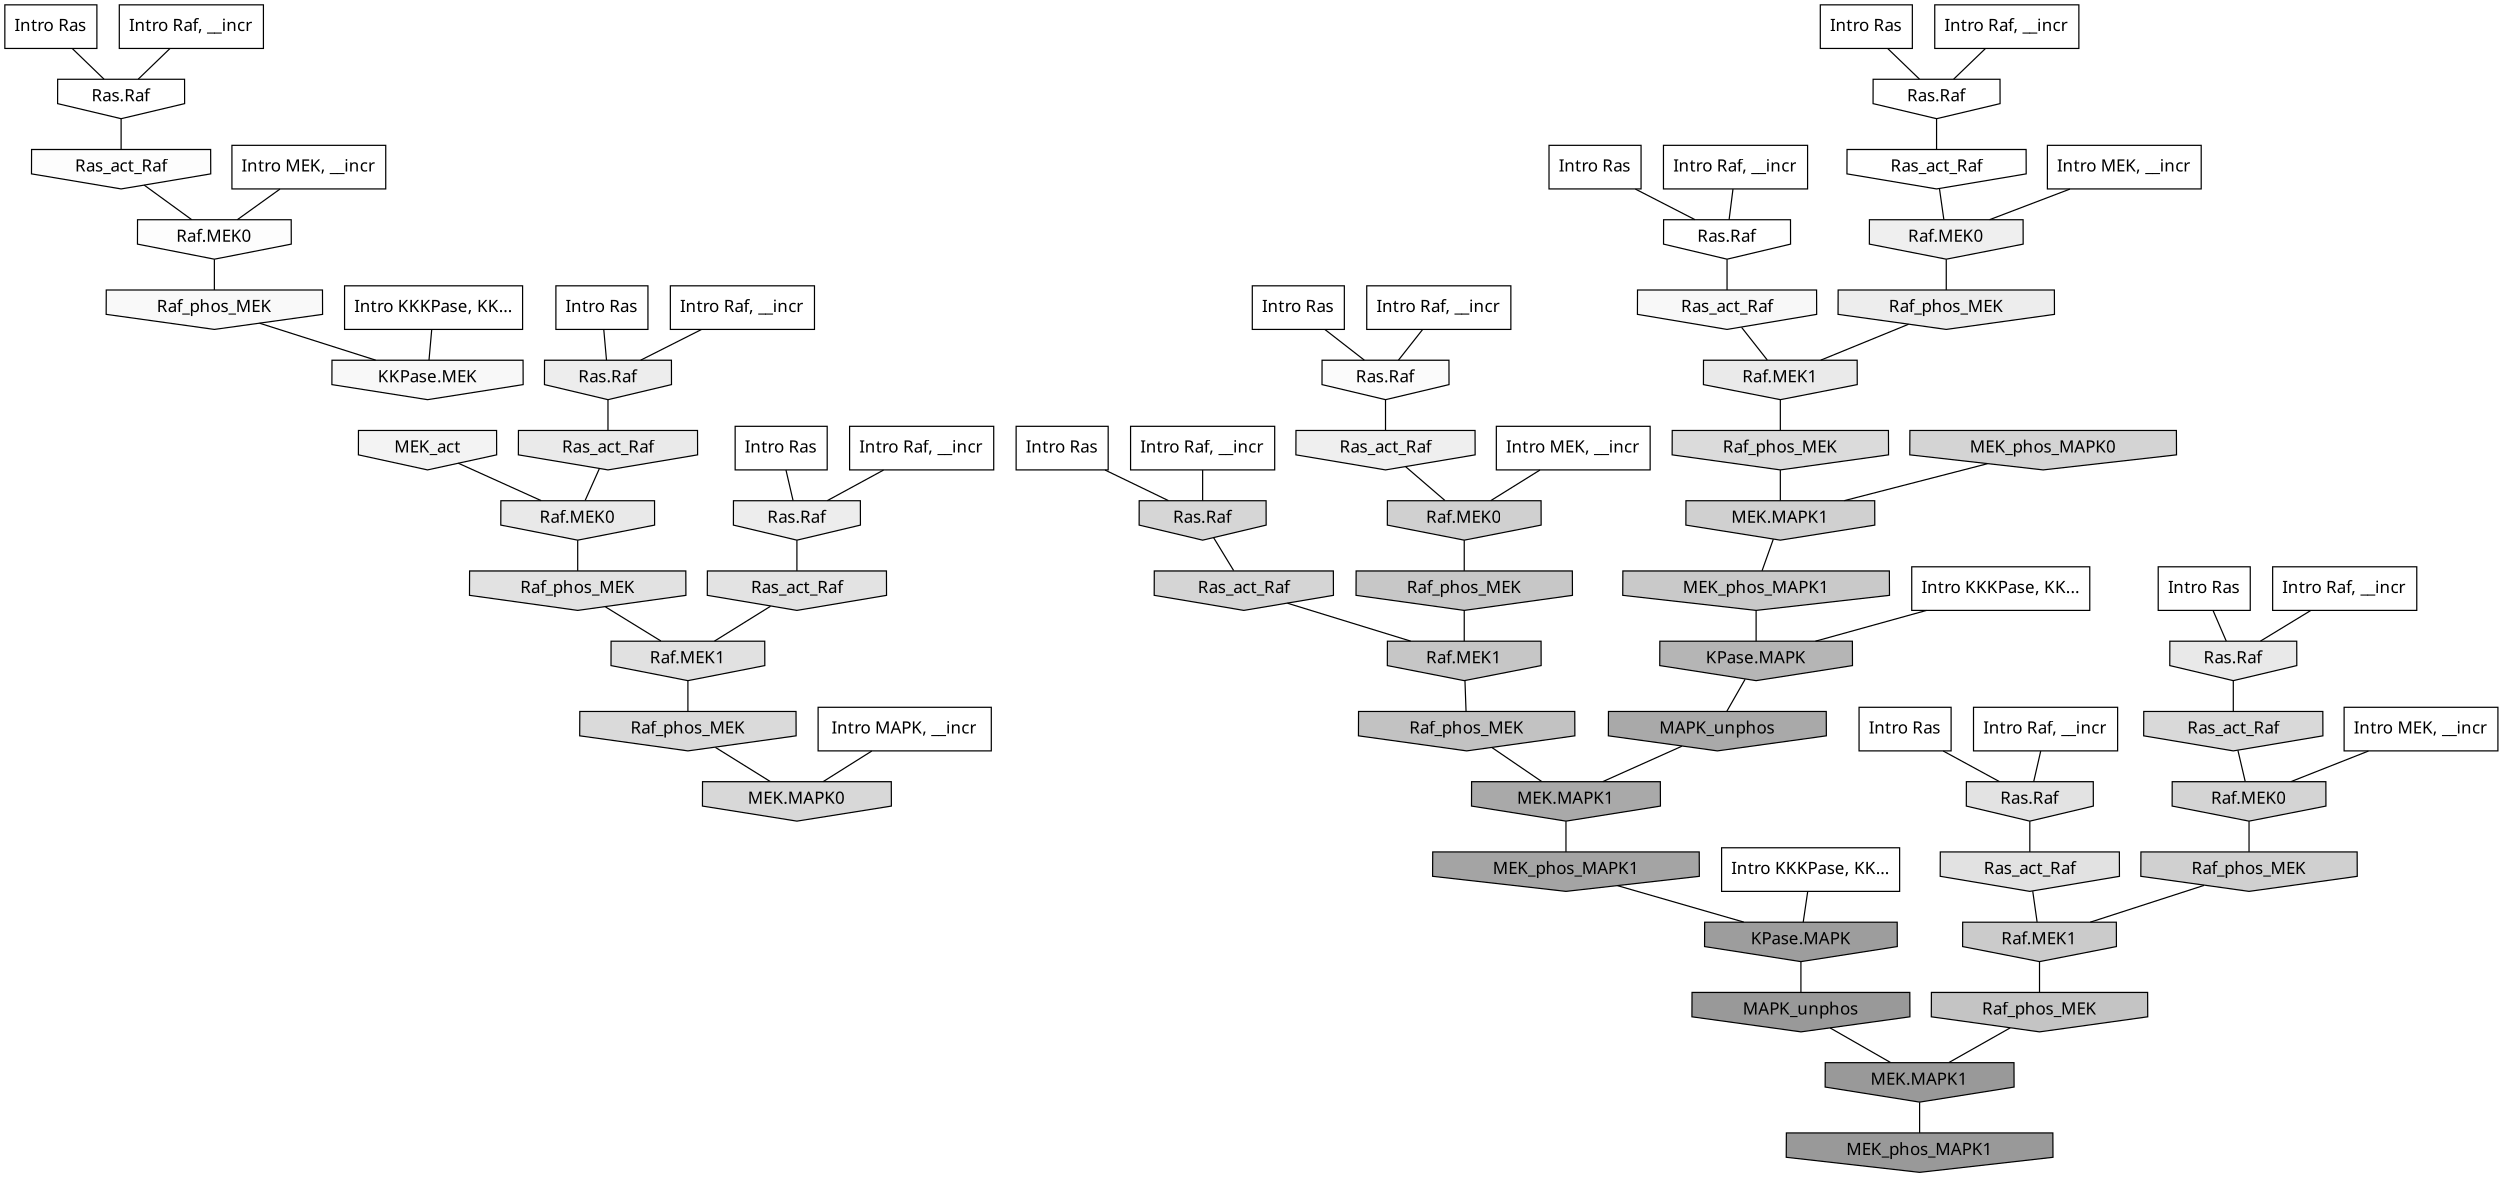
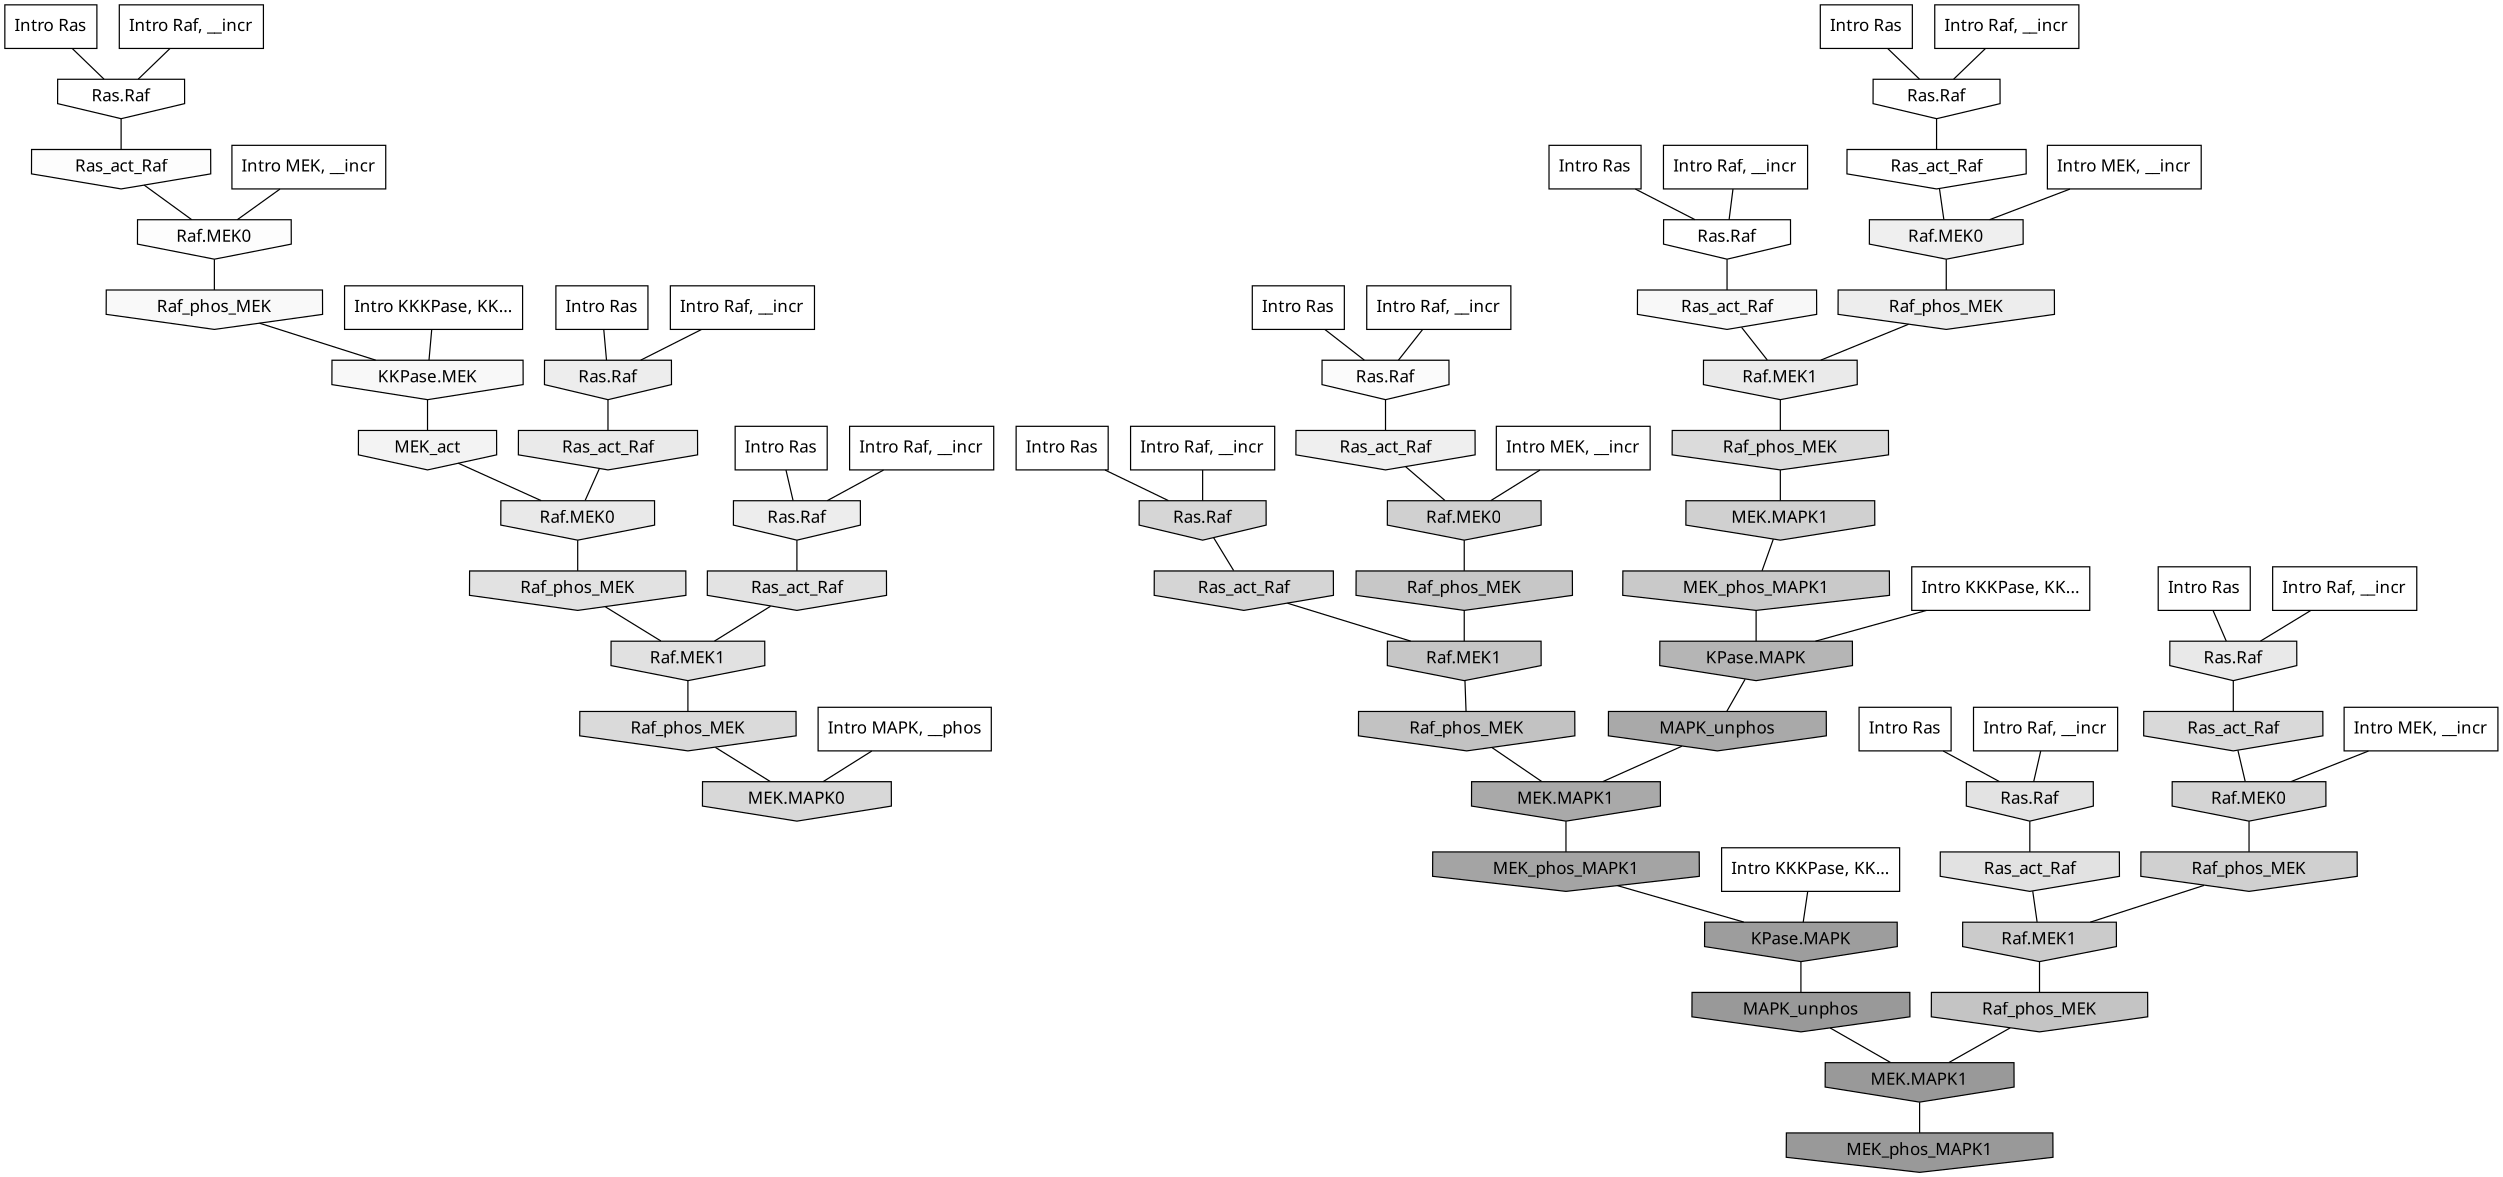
none -> (428, 415)
(2043, 448) -> none
(905, 729) -> (905, 729)
